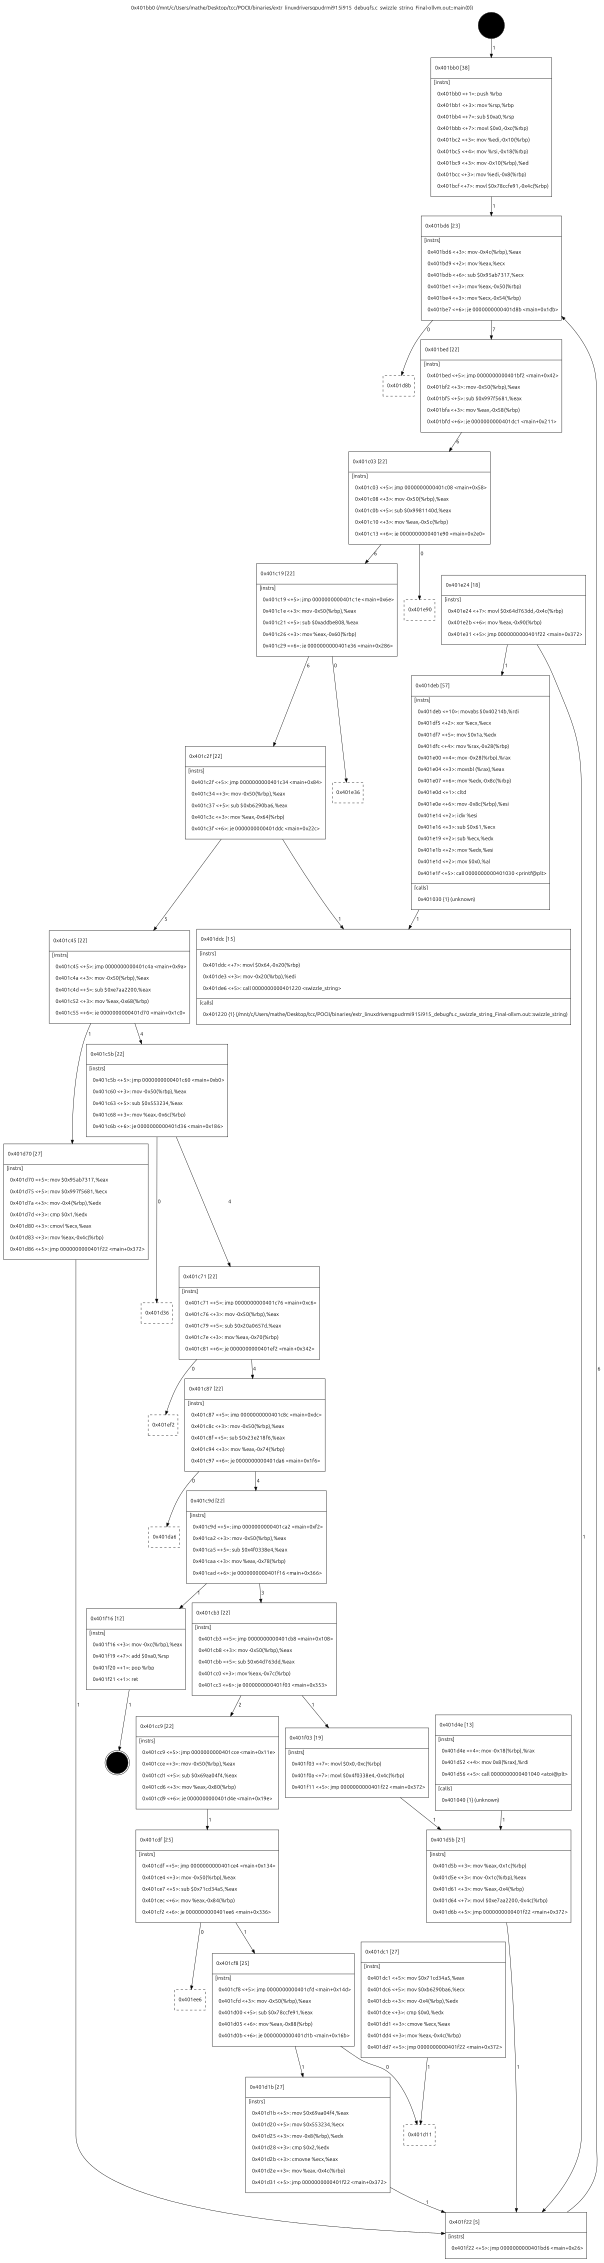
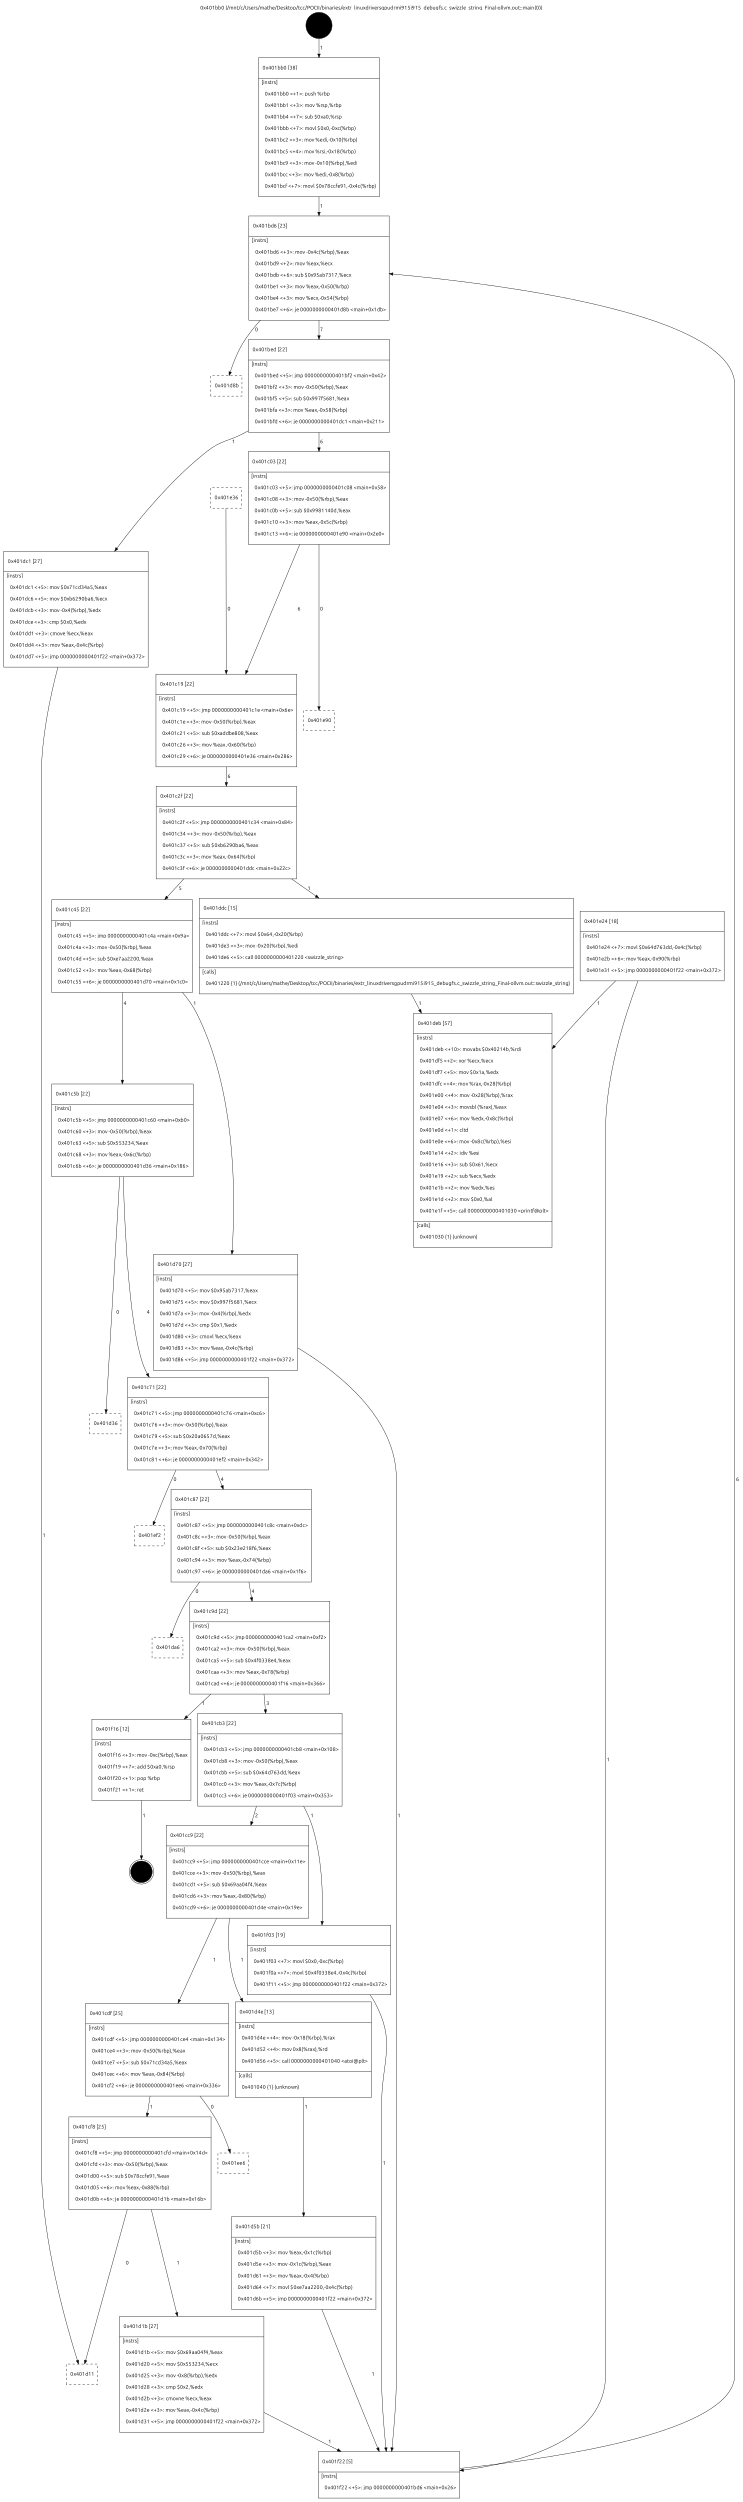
none -> (175, 480)
(339, 717) -> (226, 589)
(415, 918) -> (415, 1002)
(419, 1813) -> (382, 2220)
none -> (230, 1959)
